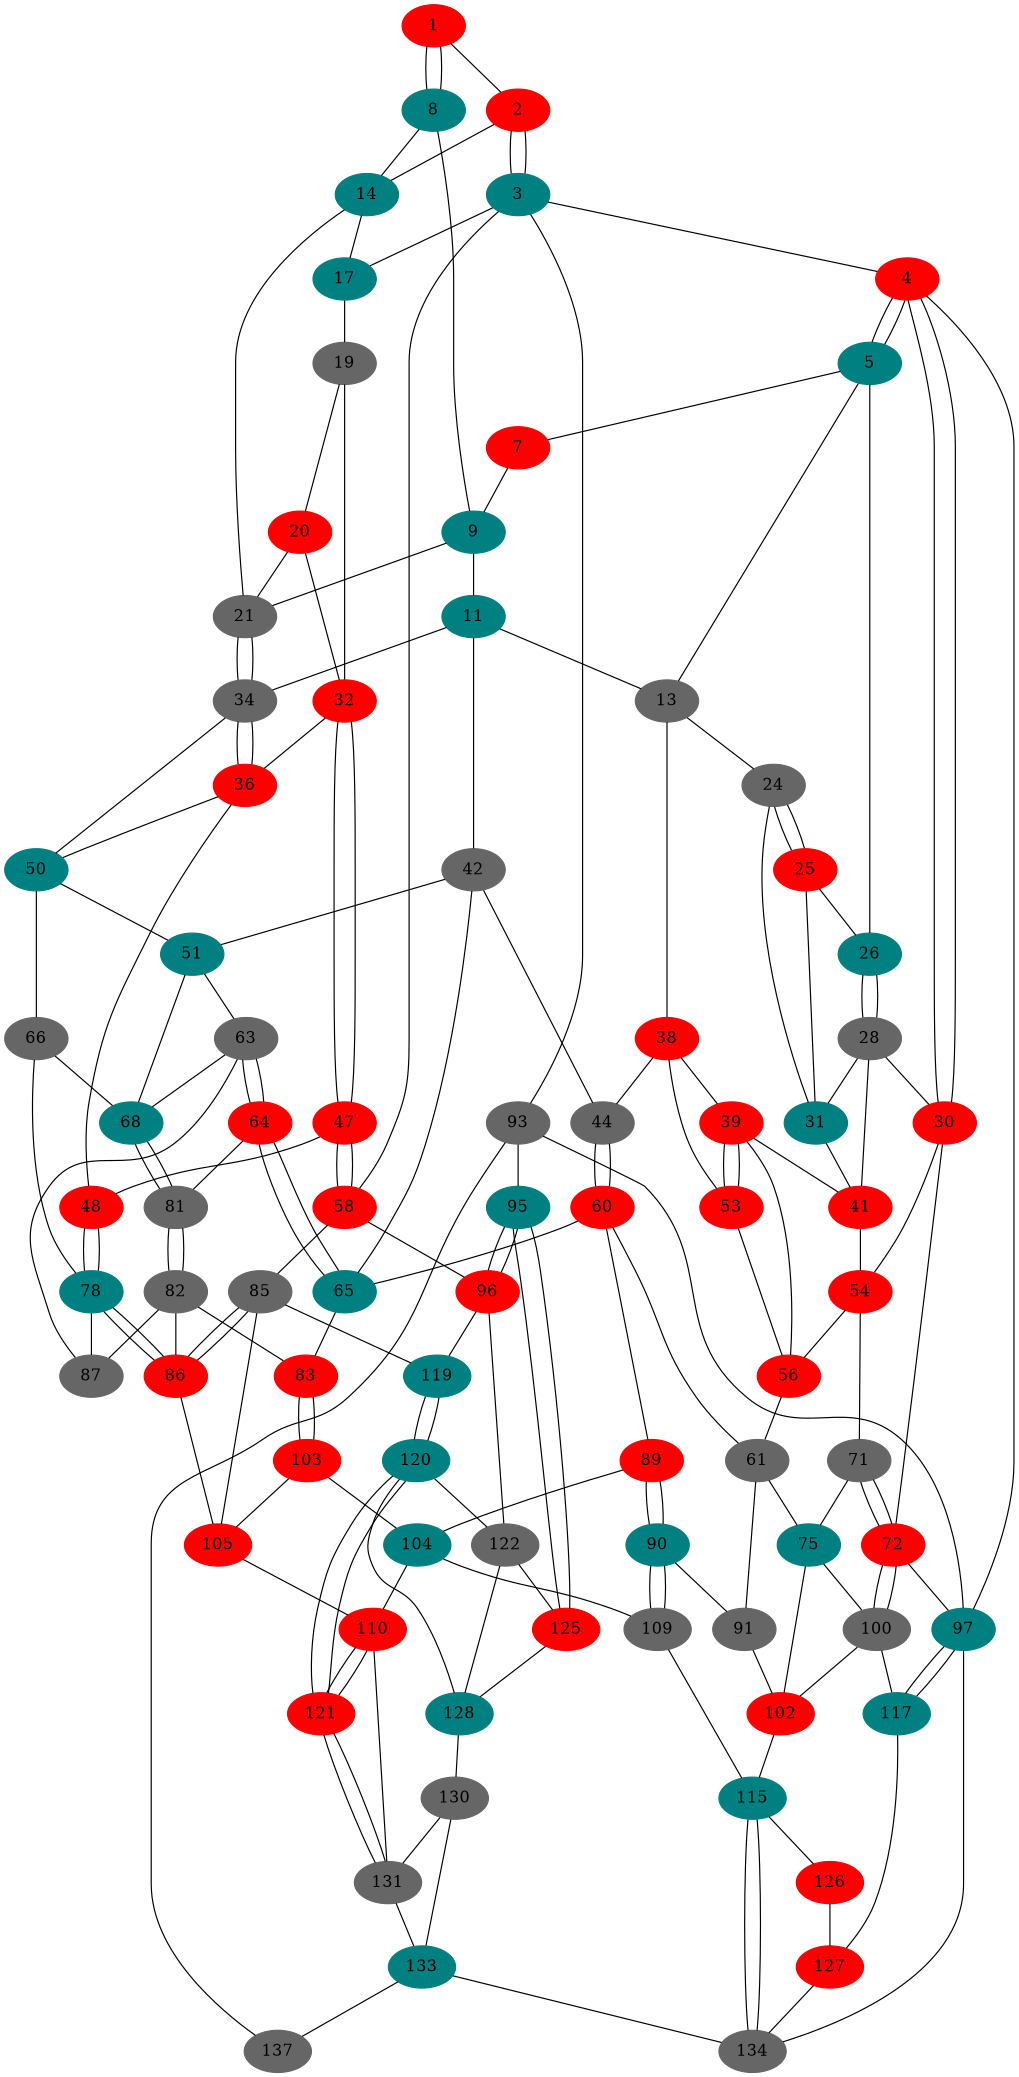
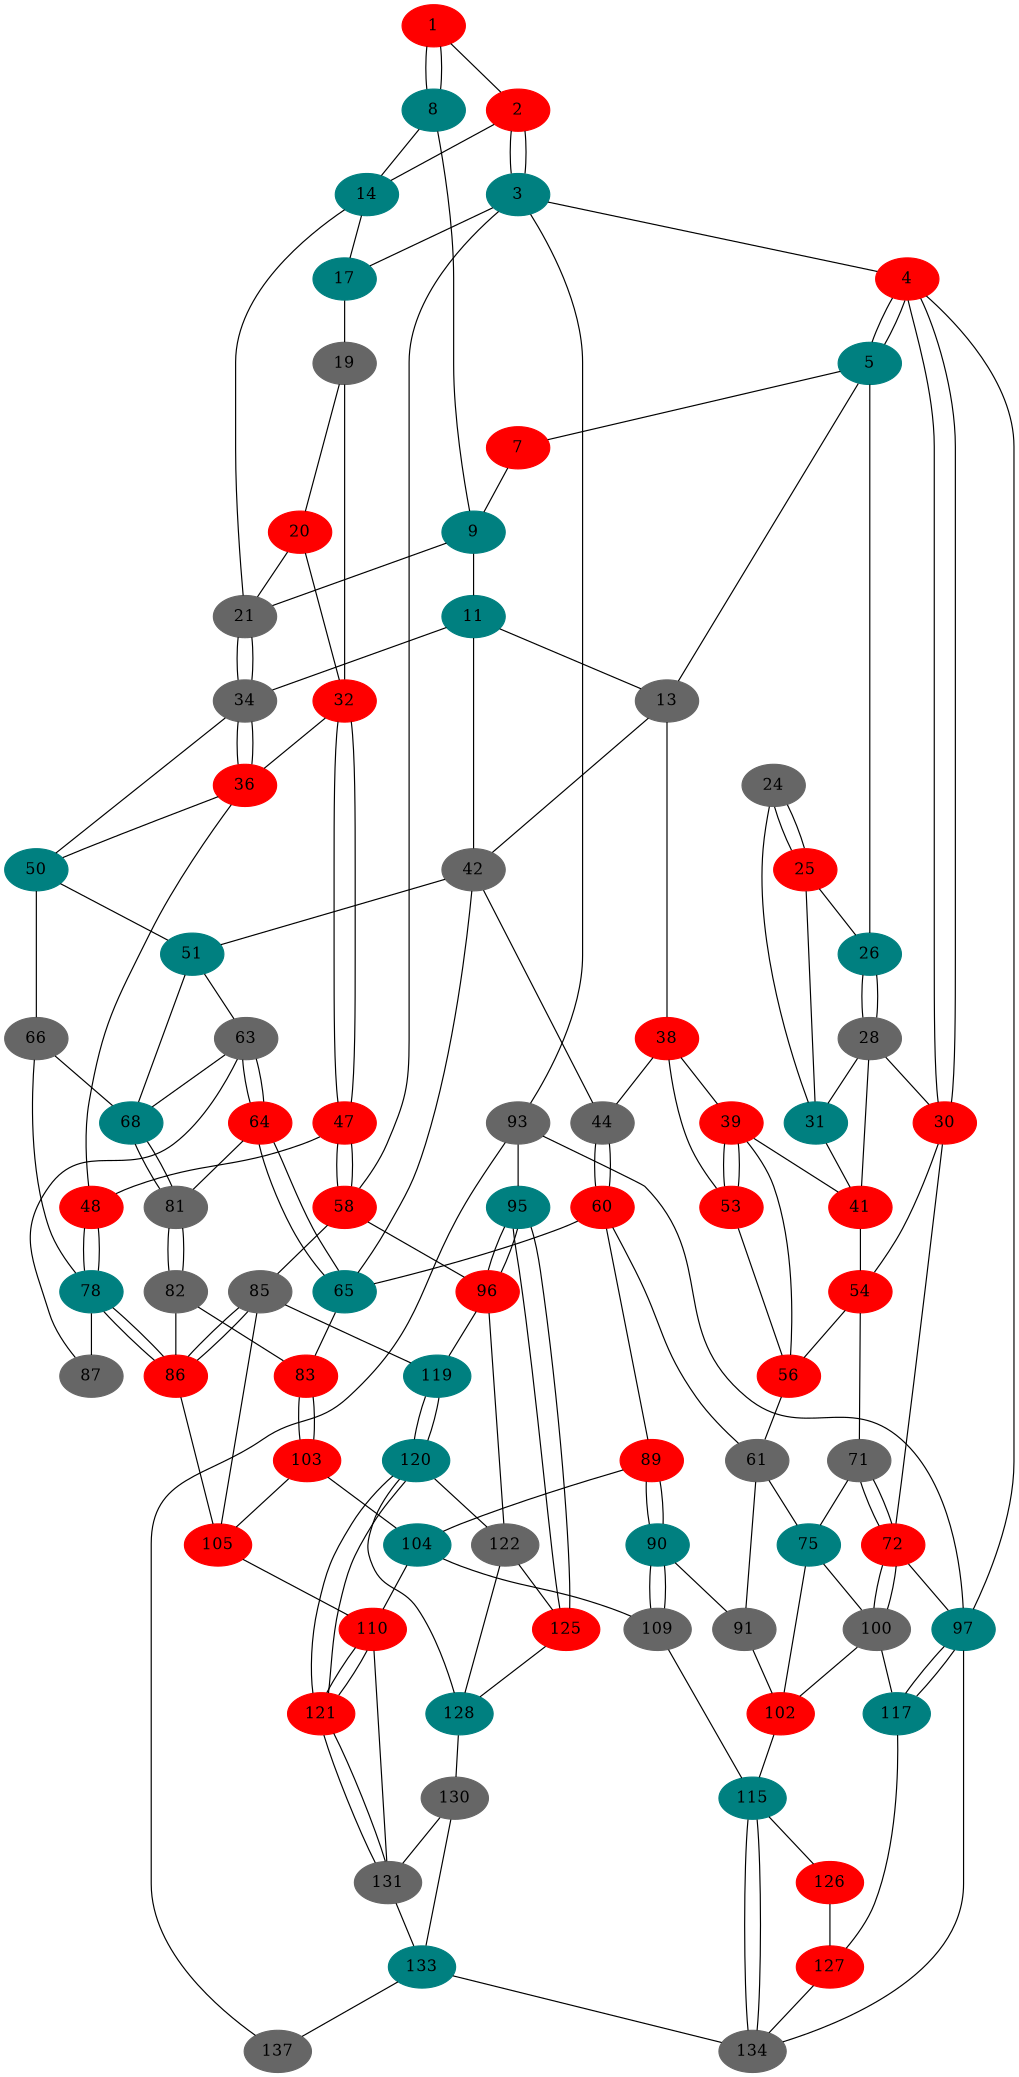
(720, 743) -> (570, 785)
(144, 1324) -> none
